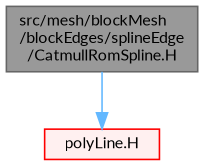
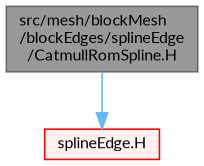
(102, 144) -> (102, 144)
